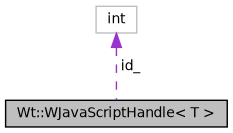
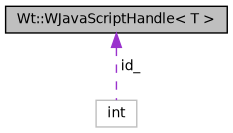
(116, 74) -> (116, 74)
